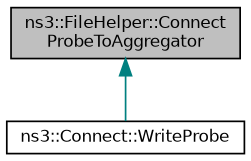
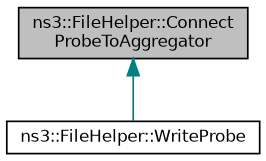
(126, 137) -> (133, 137)
